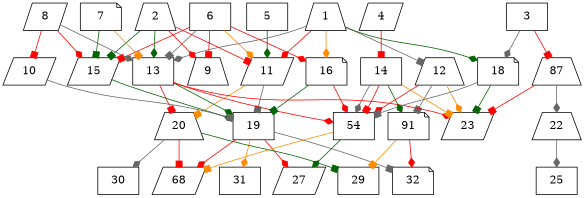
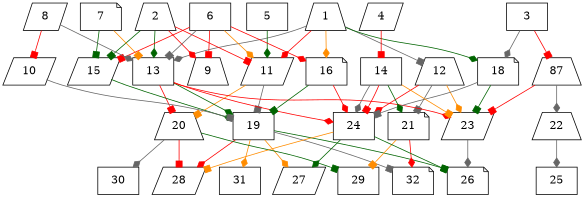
(67, 41) -> none
(354, 126) -> (354, 126)
(409, 126) -> (409, 126)
(273, 150) -> (273, 150)
(179, 181) -> (179, 181)
none -> (468, 181)
